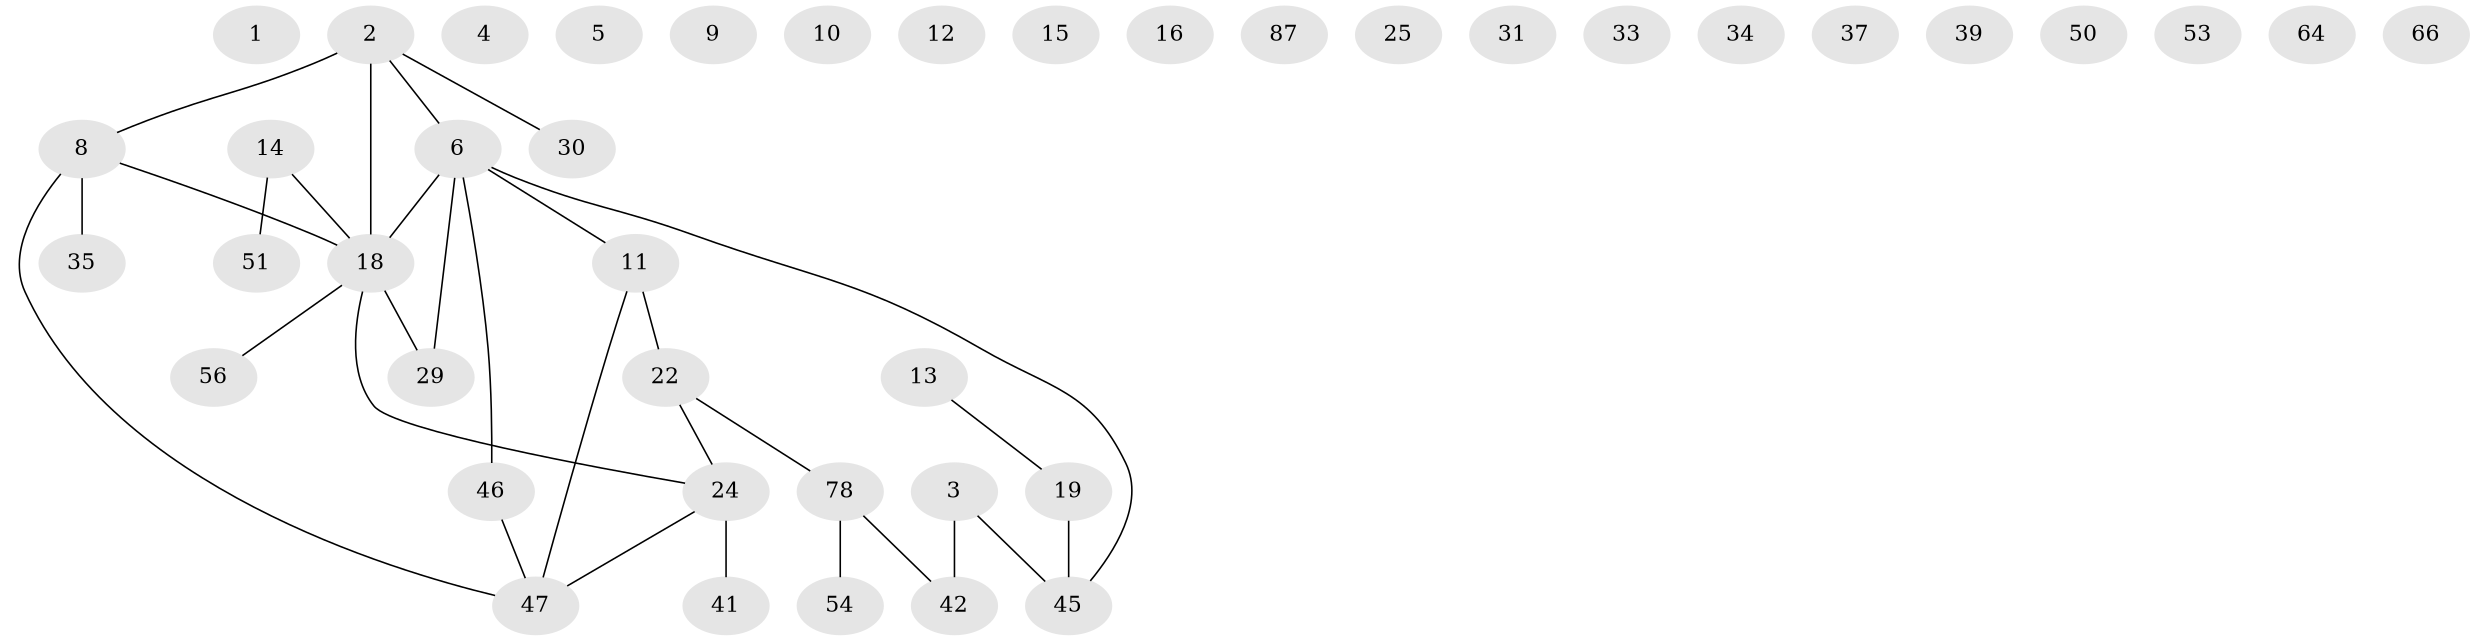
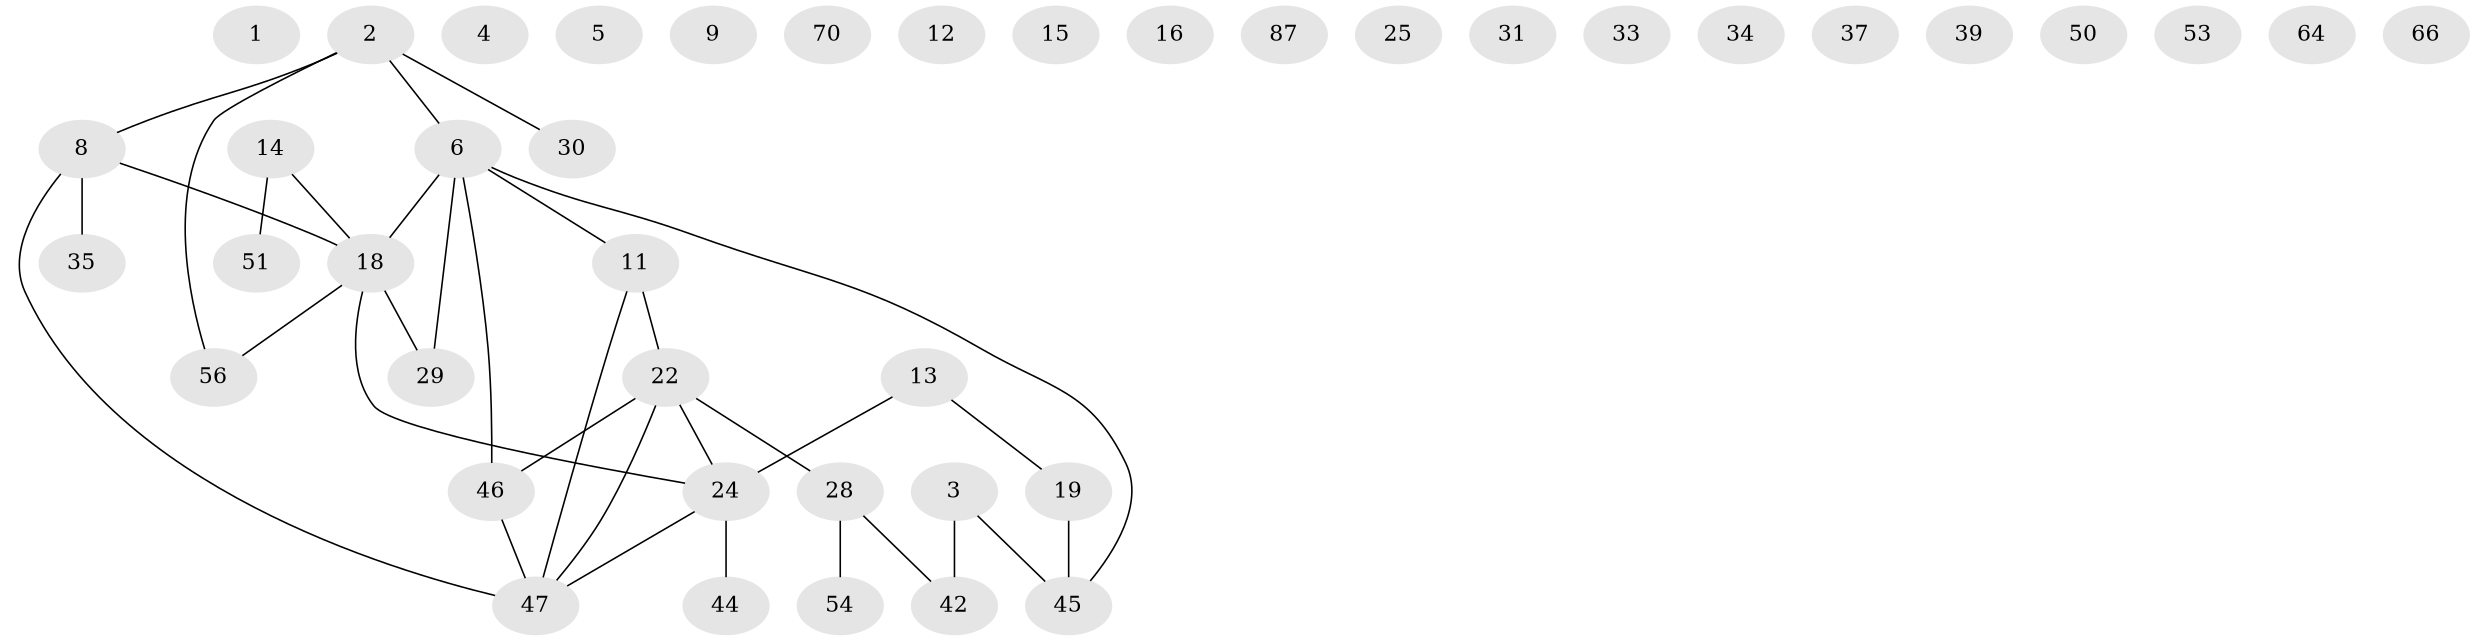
(828, 35) -> (828, 35)
(371, 149) -> (194, 164)
none -> (825, 435)
none -> (570, 440)
(840, 492) -> (840, 492)
none -> (614, 497)
(726, 606) -> (726, 606)
